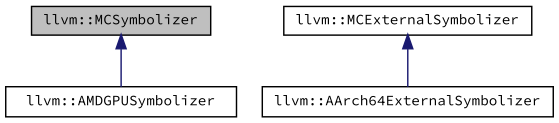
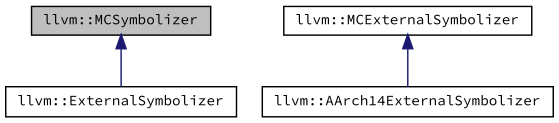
(121, 102) -> (121, 102)
(408, 102) -> (408, 102)
